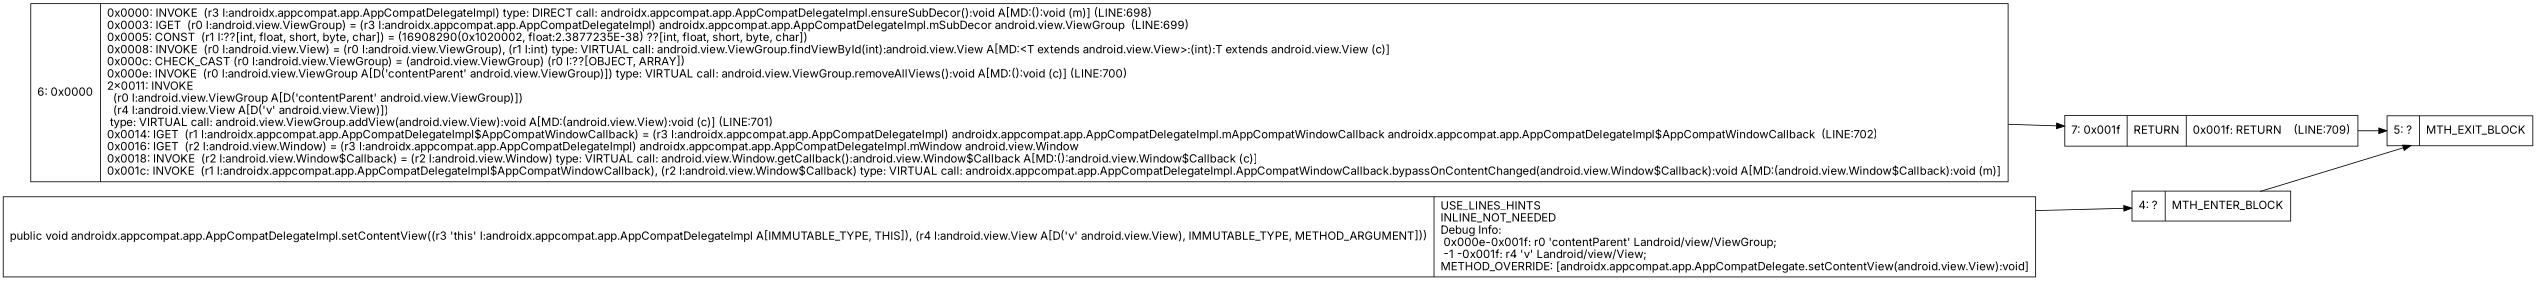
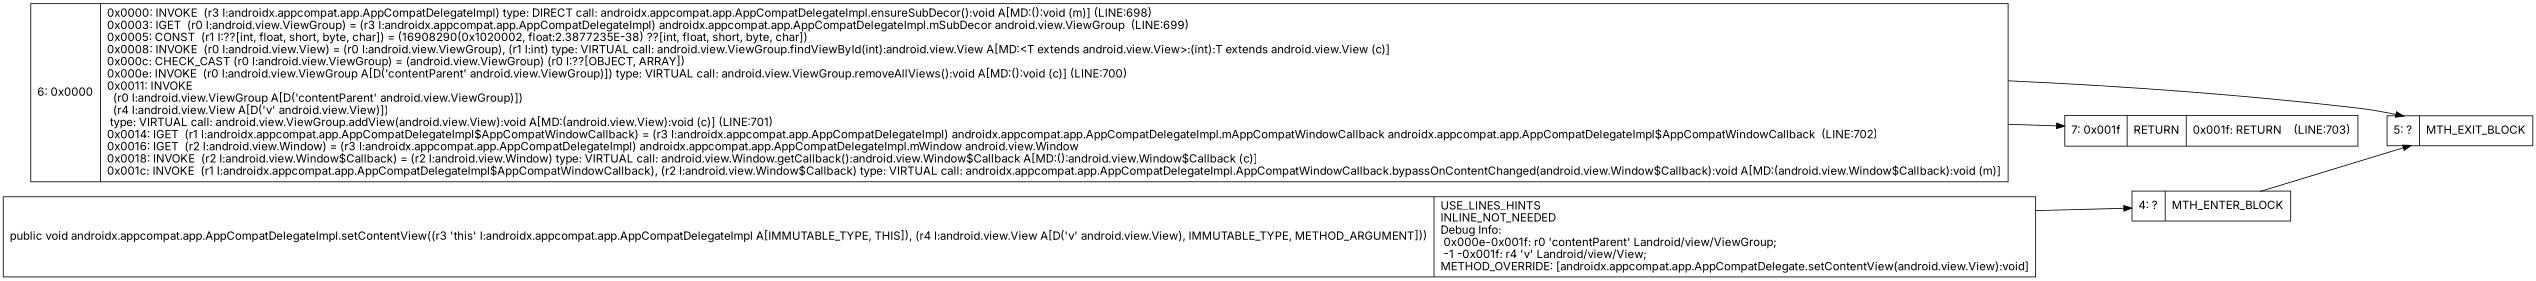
(153, 86) -> (153, 86)
(2272, 130) -> (2272, 130)
(2368, 131) -> (2202, 93)
